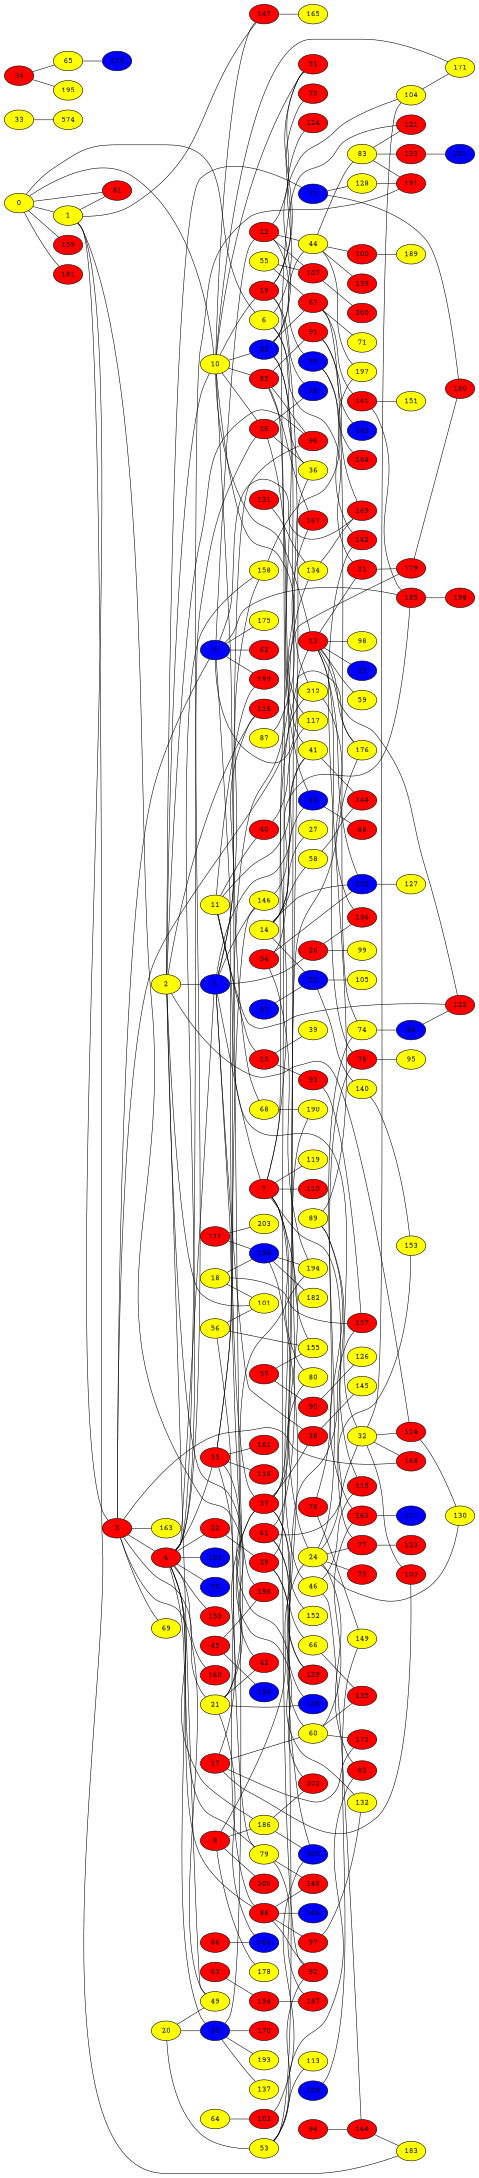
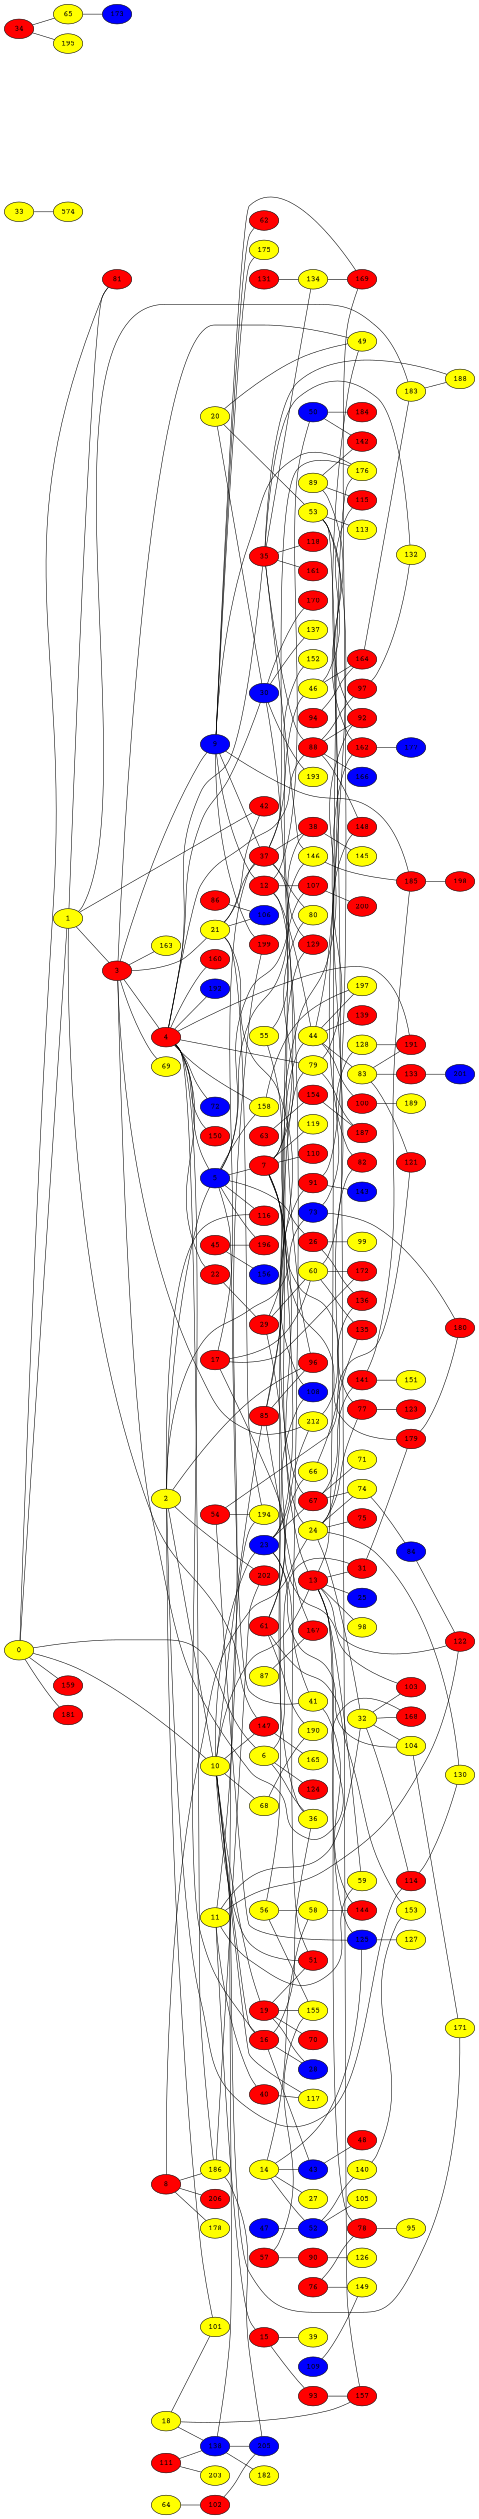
none -> (460, 379)
(275, 849) -> (311, 1984)
(243, 1314) -> (289, 1910)
(181, 1470) -> (334, 536)
